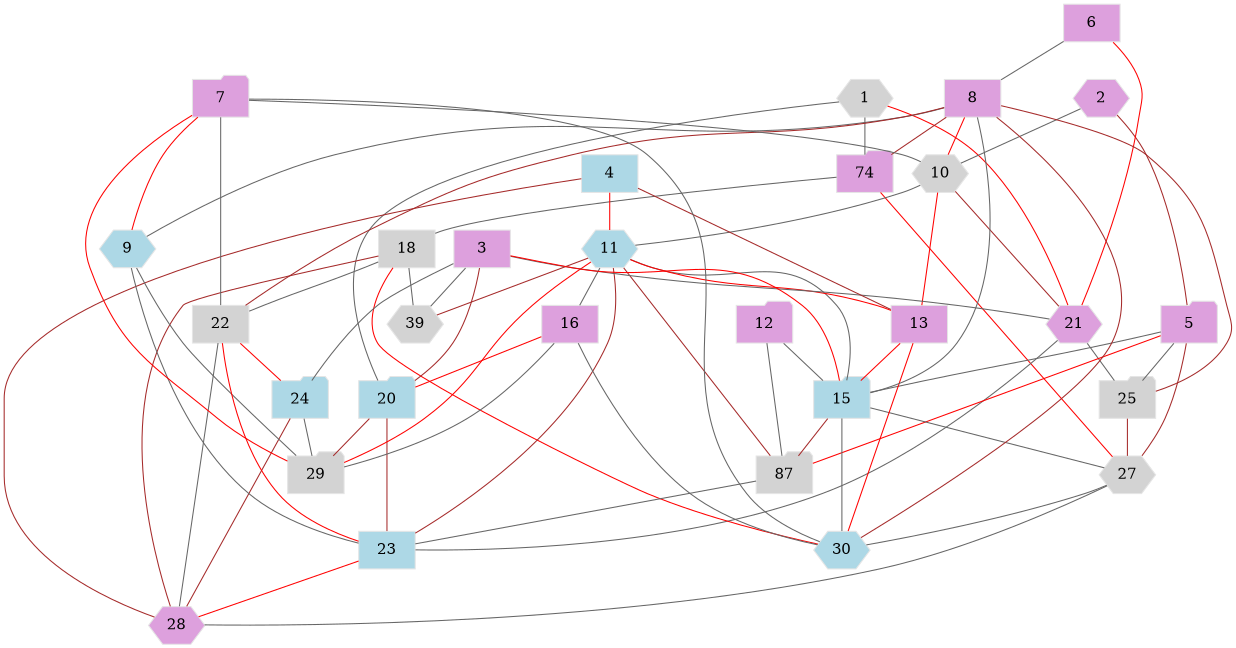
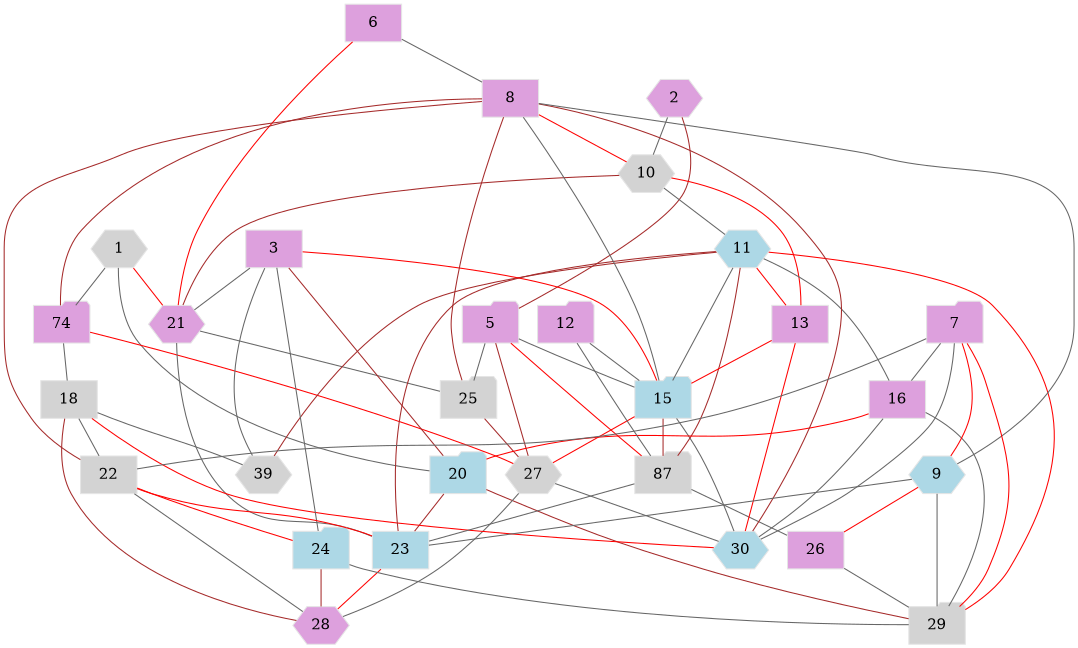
(587, 118) -> (926, 362)
(610, 174) -> none
(987, 438) -> (584, 445)
none -> (816, 550)
